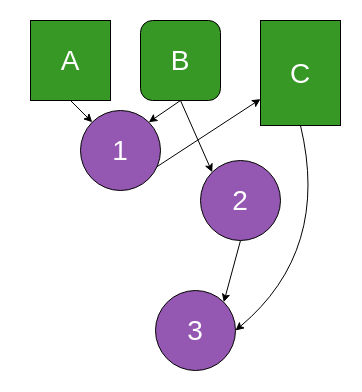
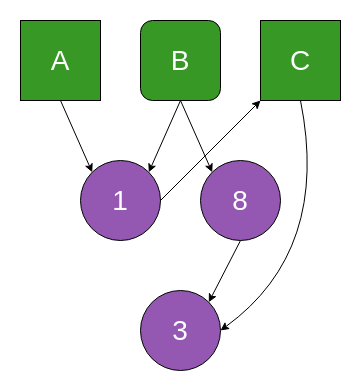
(71, 61) -> (61, 61)
(301, 73) -> (301, 61)
(121, 151) -> (121, 201)
(241, 201) -> (241, 201)
(196, 331) -> (181, 331)
